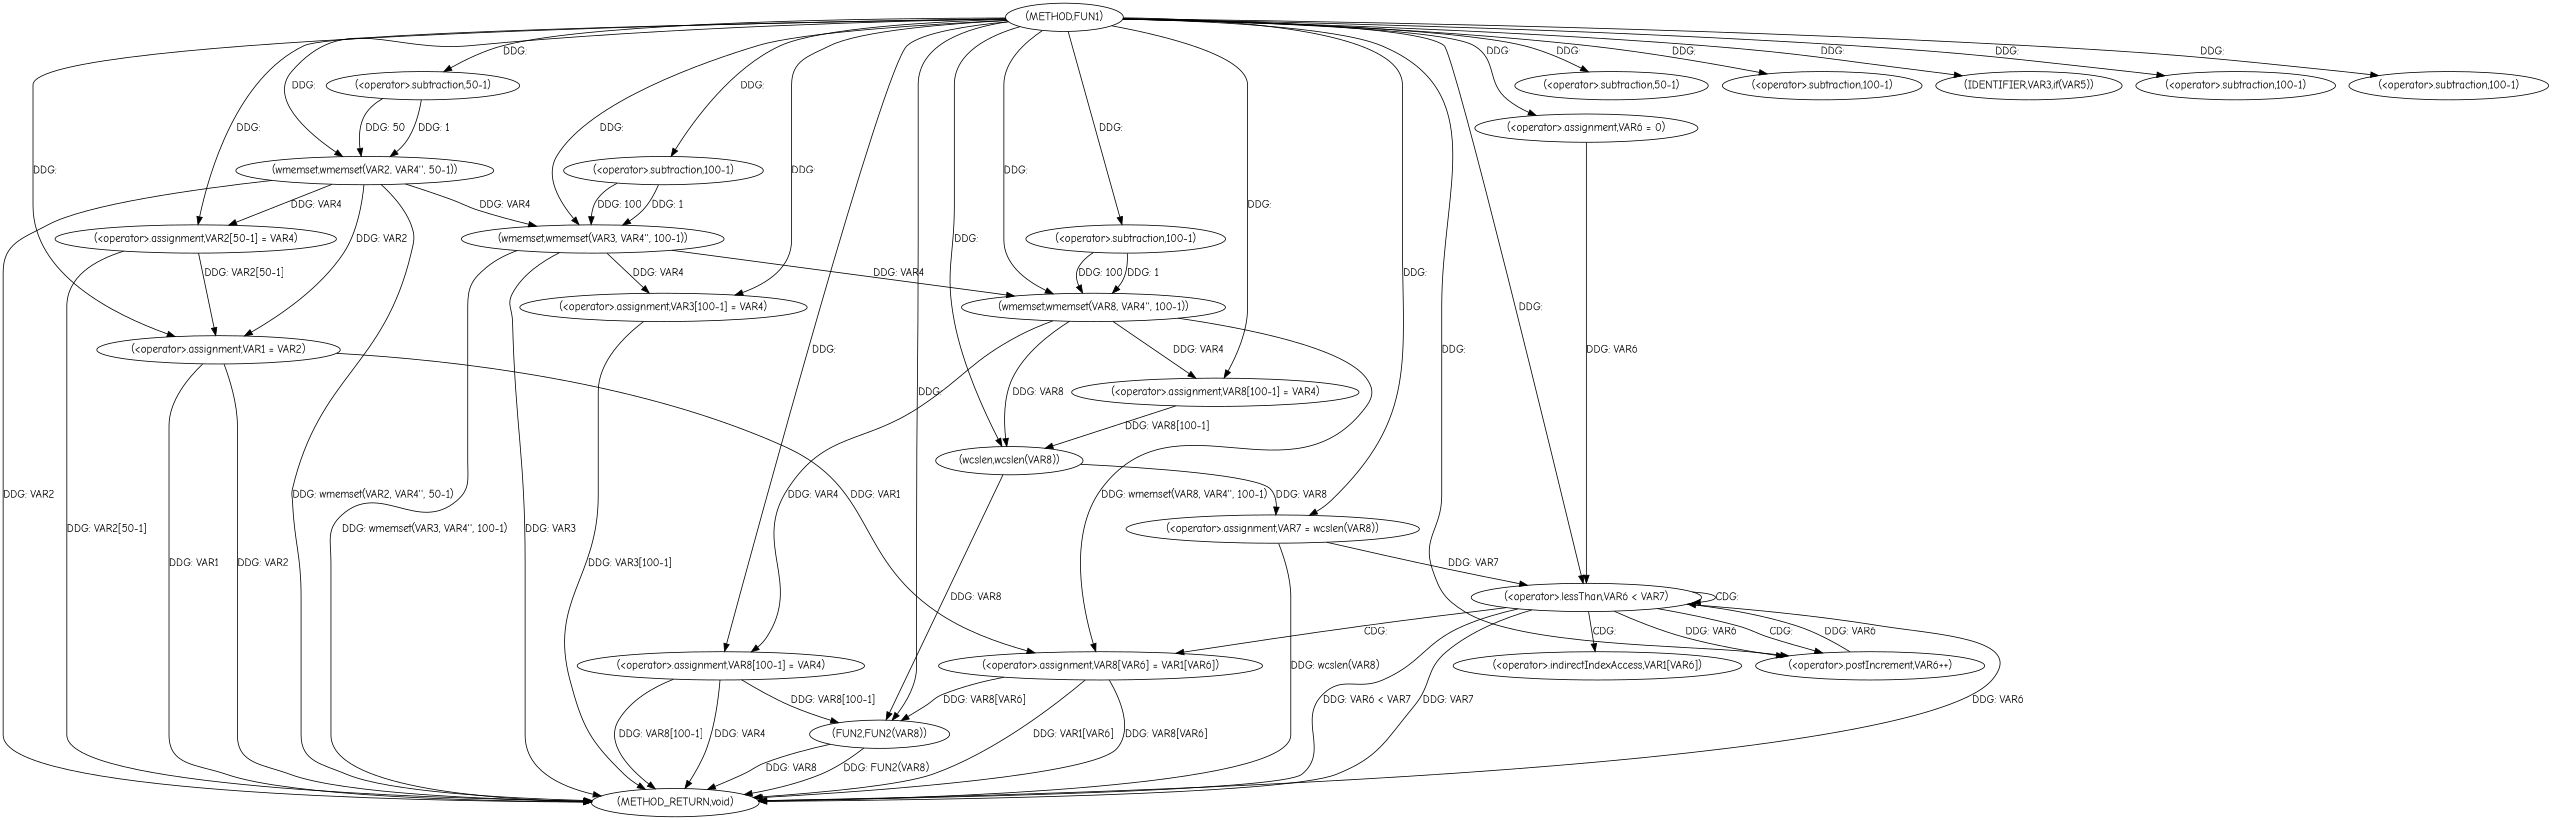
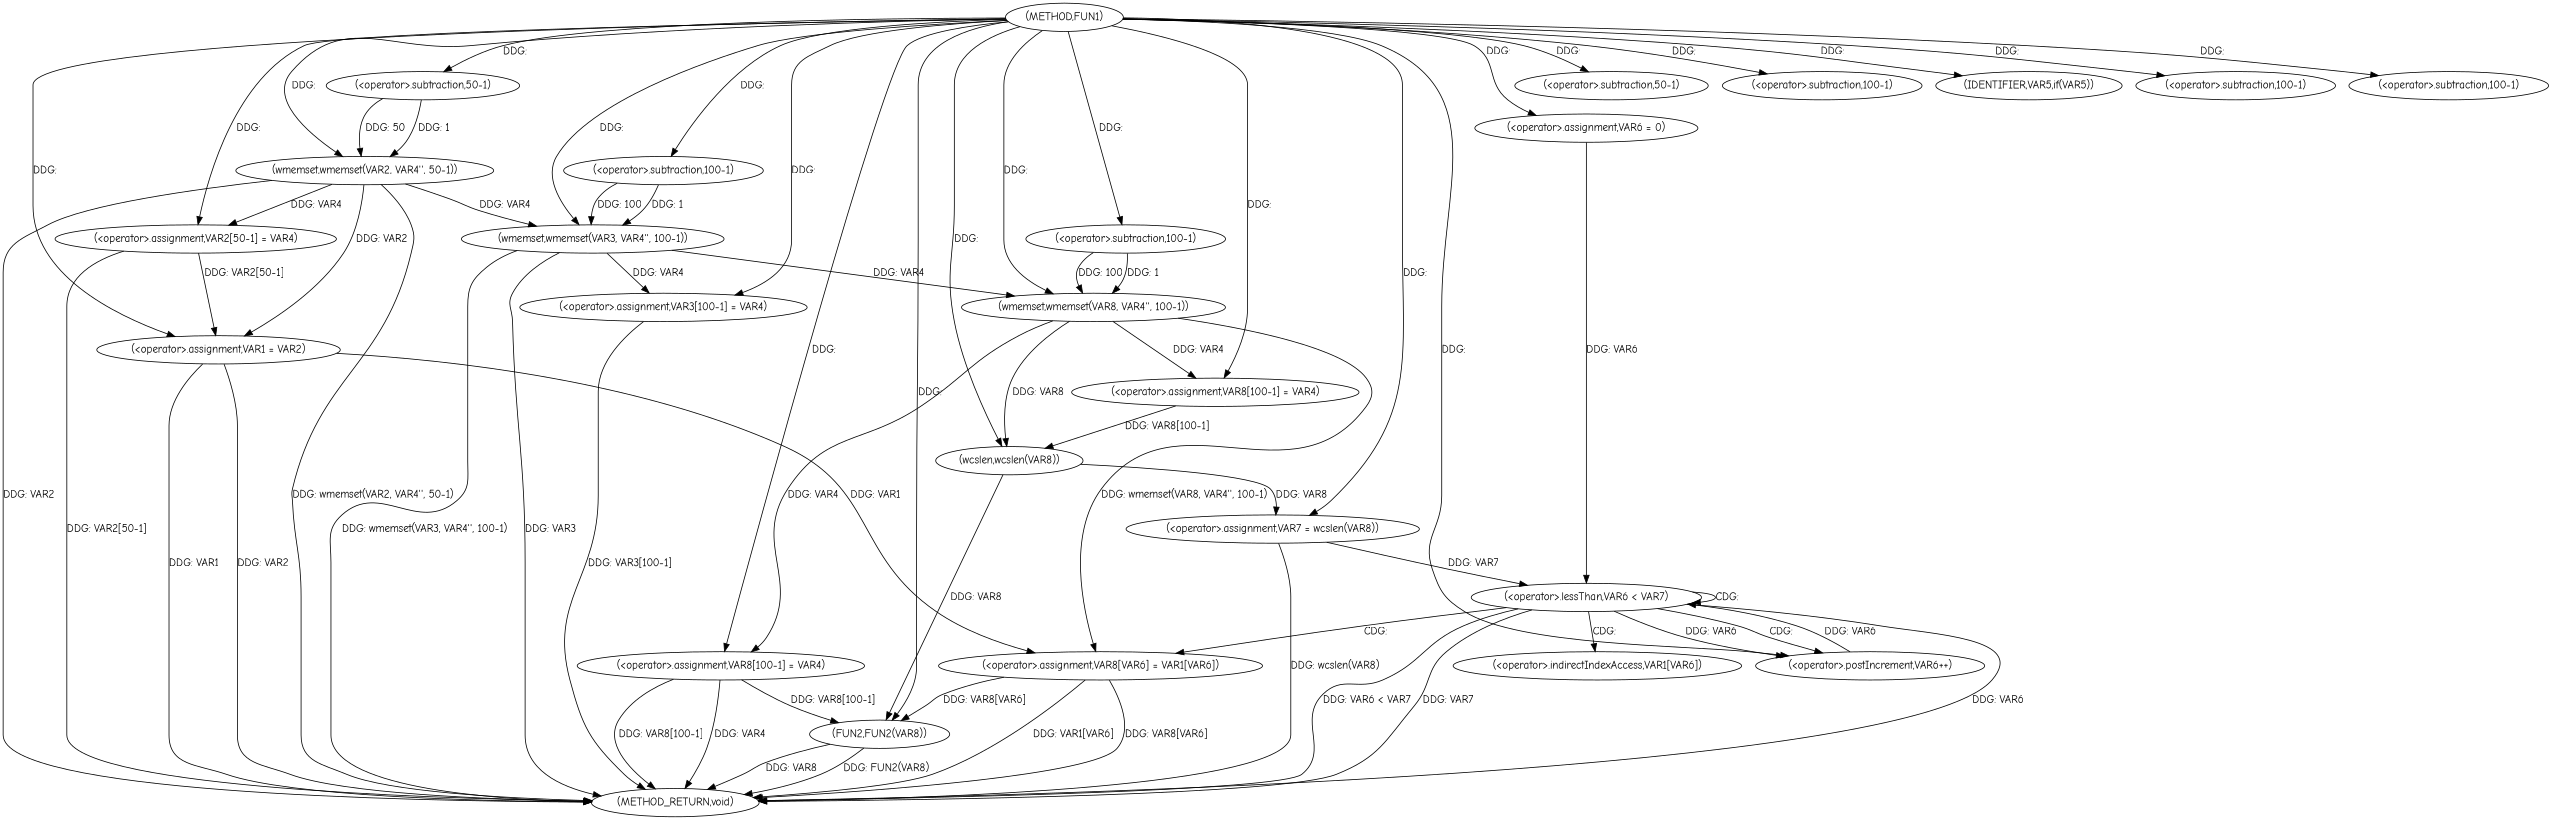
(2029, 86) -> (2029, 86)
(1476, 153) -> none
